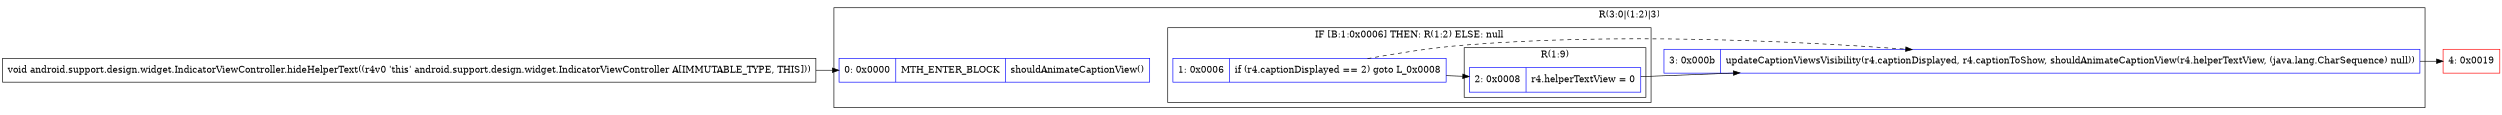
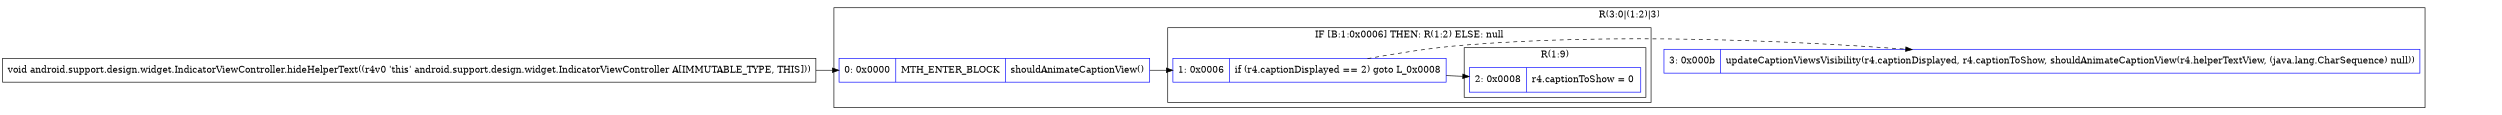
(2471, 61) -> none
none -> (1158, 70)
(1687, 75) -> none
(1583, 80) -> (1583, 80)
